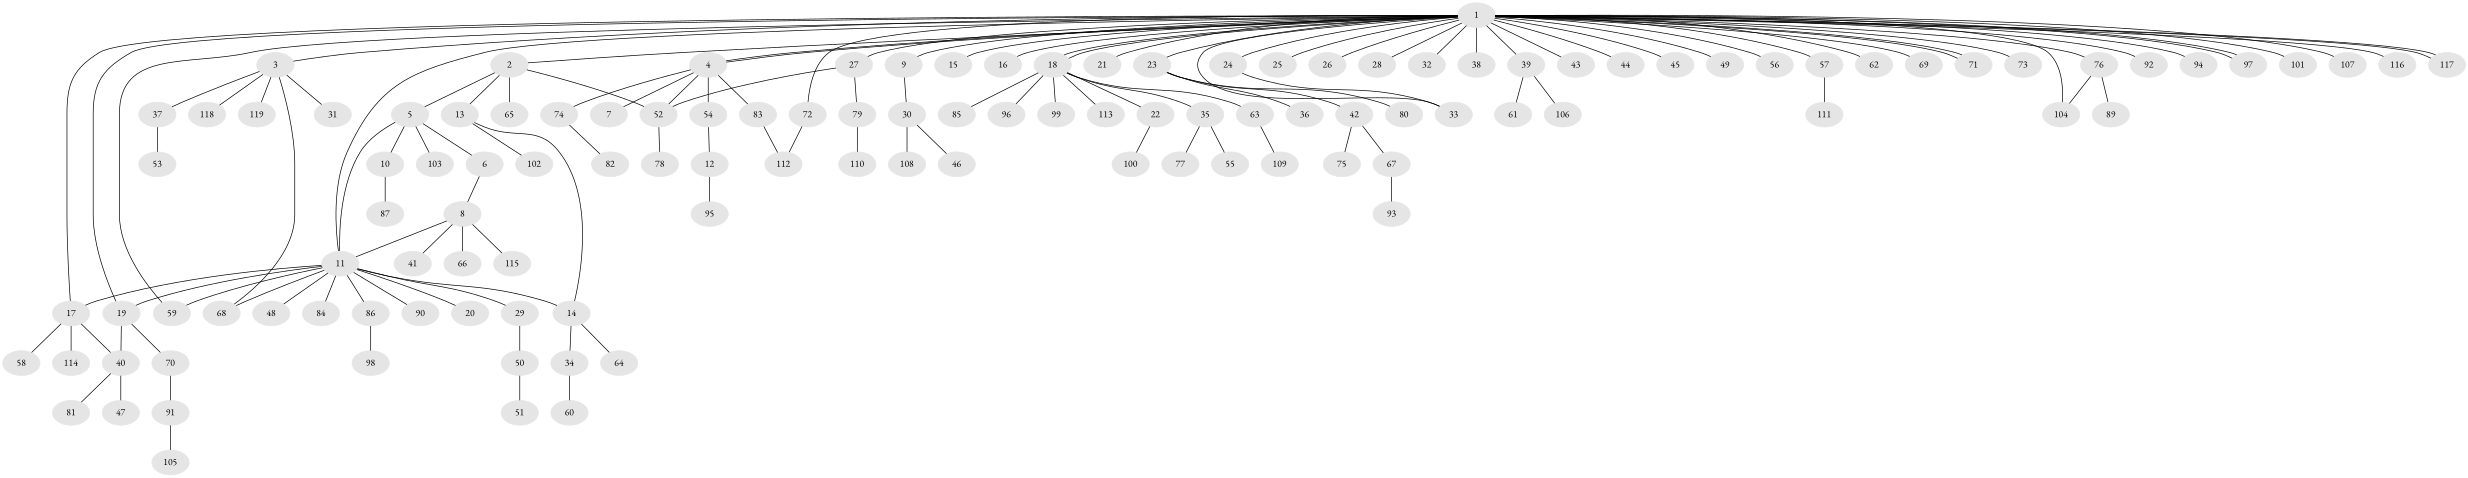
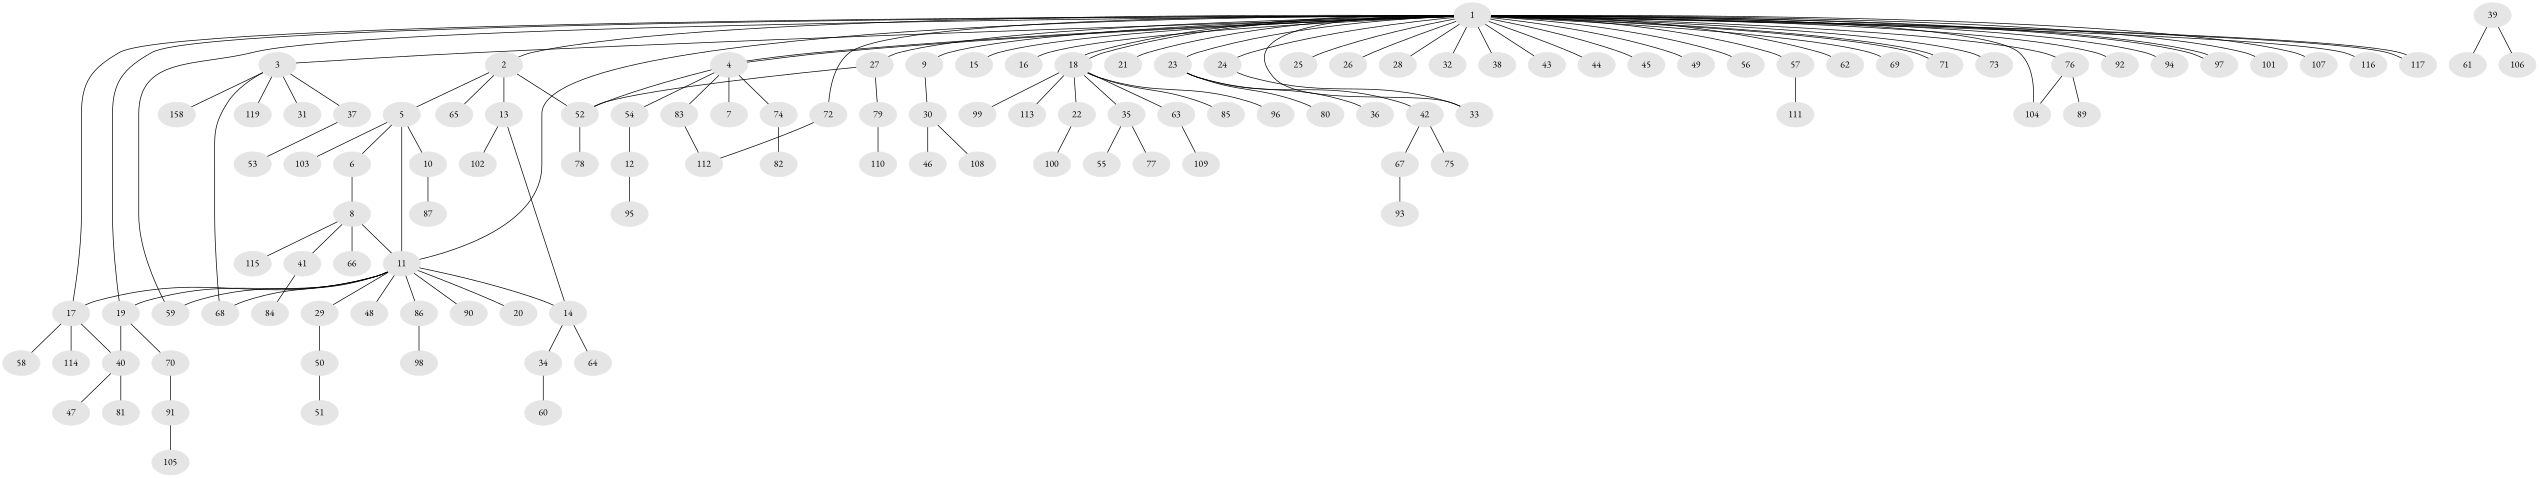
(1501, 40) -> none
(207, 115) -> (177, 115)
(331, 289) -> (289, 284)
